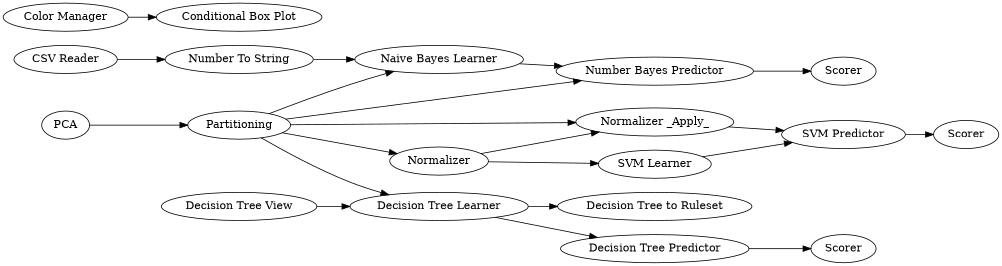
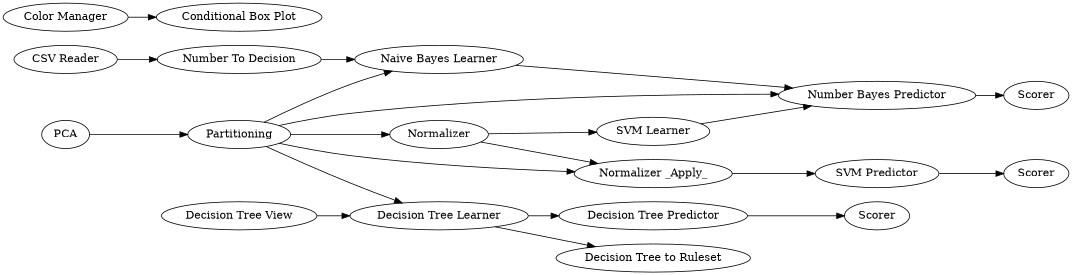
(239, 59) -> (239, 59)
(743, 150) -> (752, 115)
